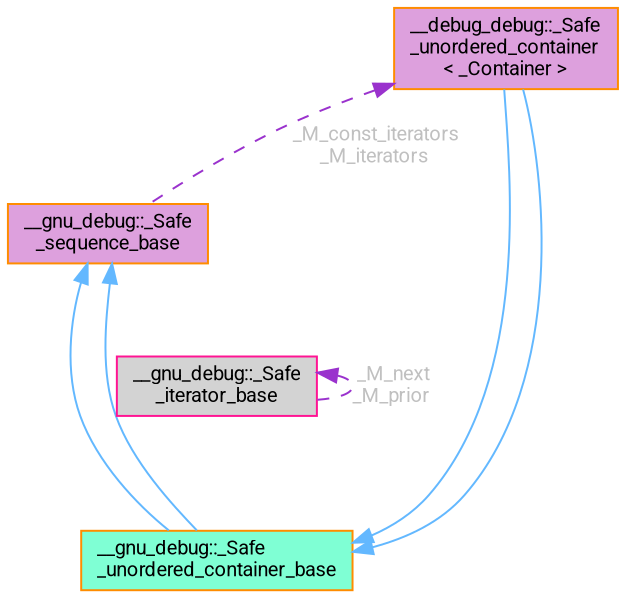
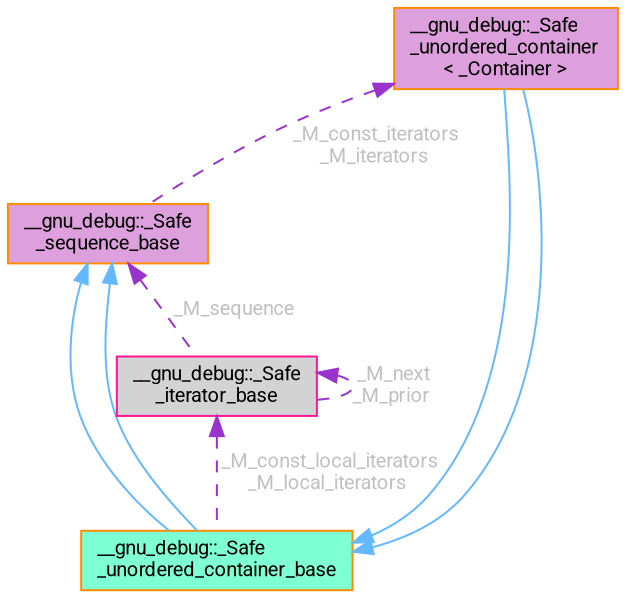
(506, 49) -> (506, 49)
none -> (168, 318)
none -> (217, 484)
